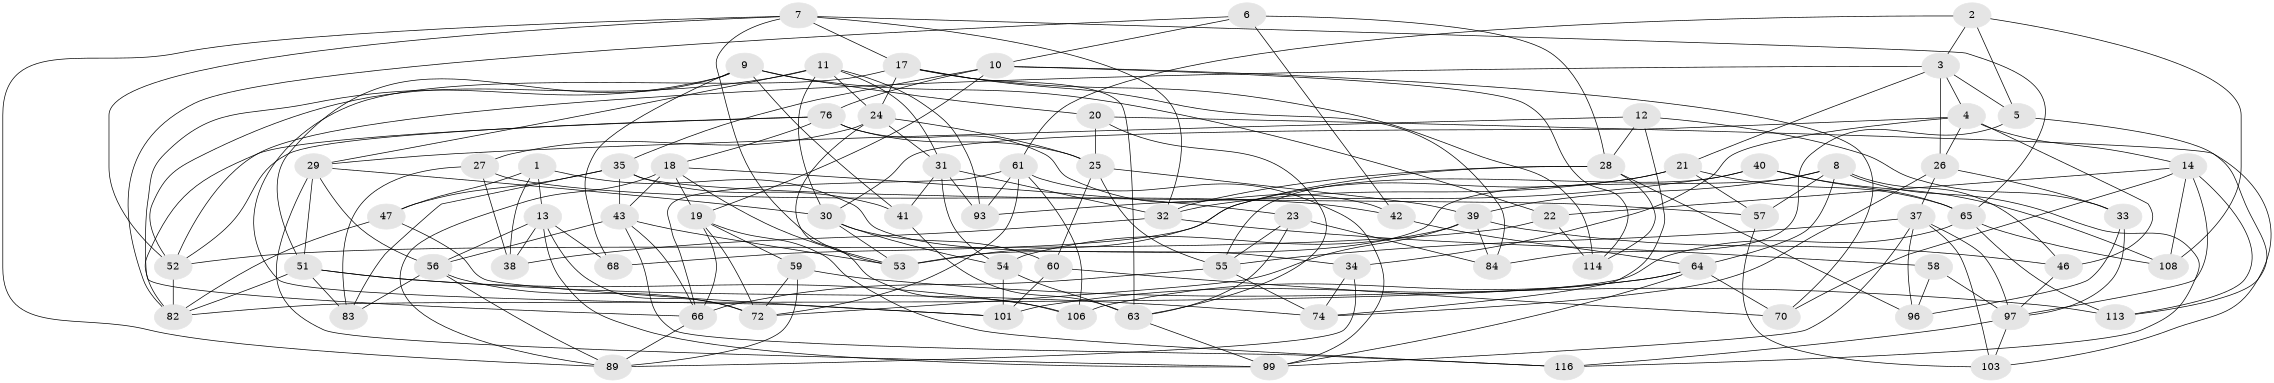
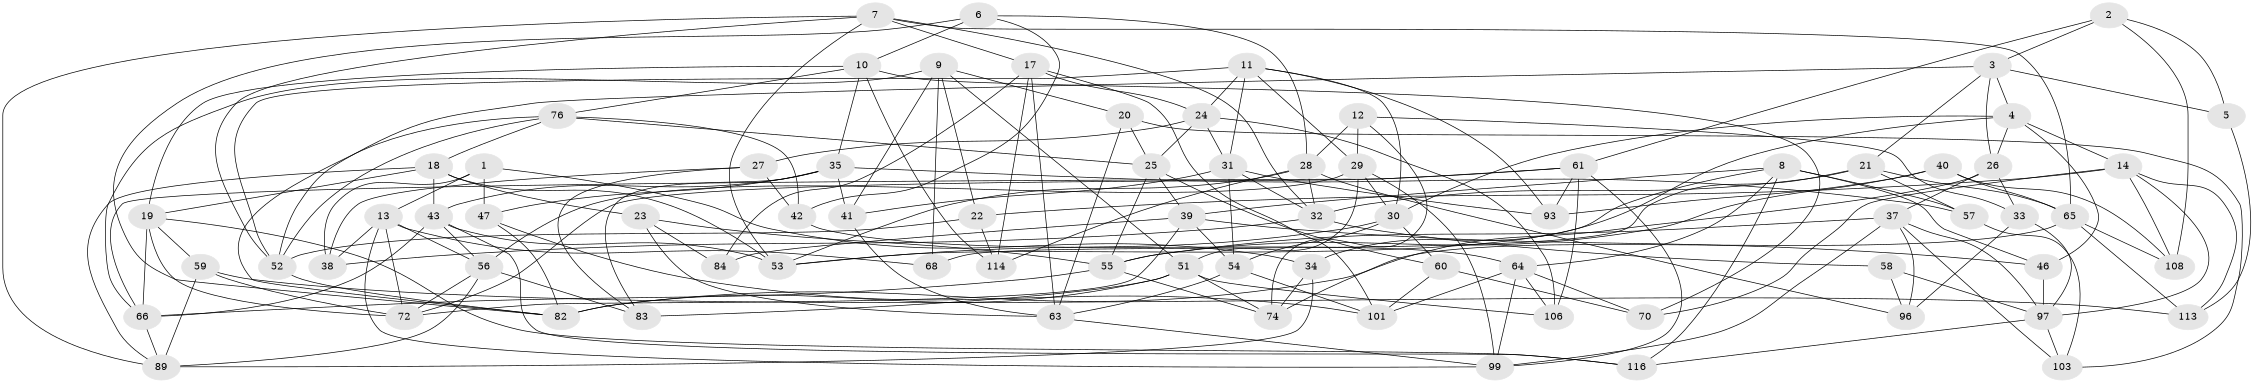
(1794, 217) -> none
